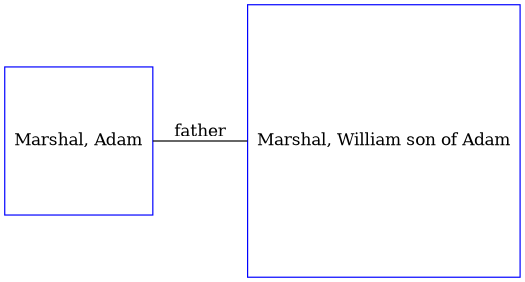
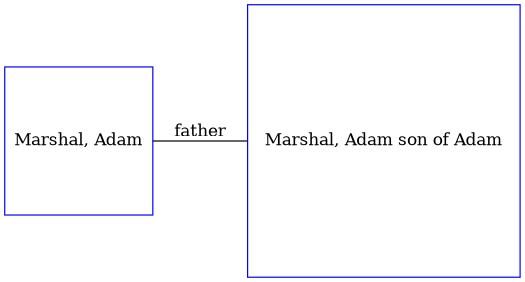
(384, 141) -> (384, 141)
